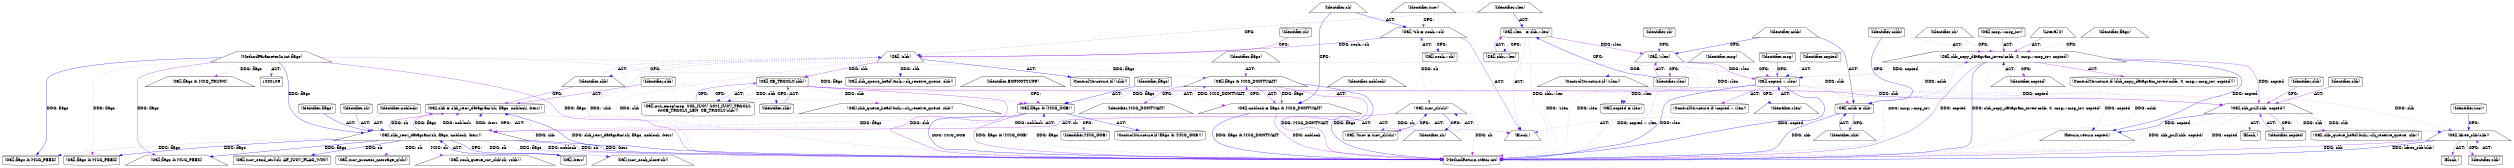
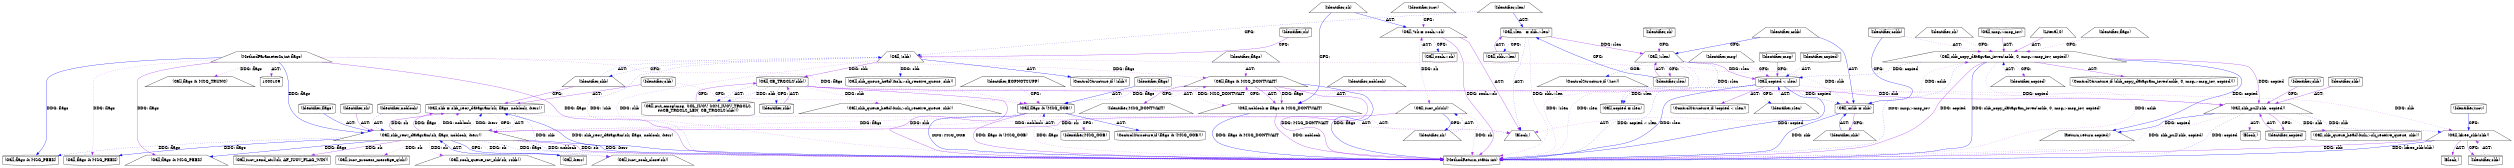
(1270, 48) -> (1467, 97)
(1593, 82) -> (1593, 82)
(1965, 97) -> (1803, 95)
(1070, 123) -> (1070, 123)
(1370, 136) -> none
(358, 148) -> (358, 148)
(439, 148) -> (439, 148)
